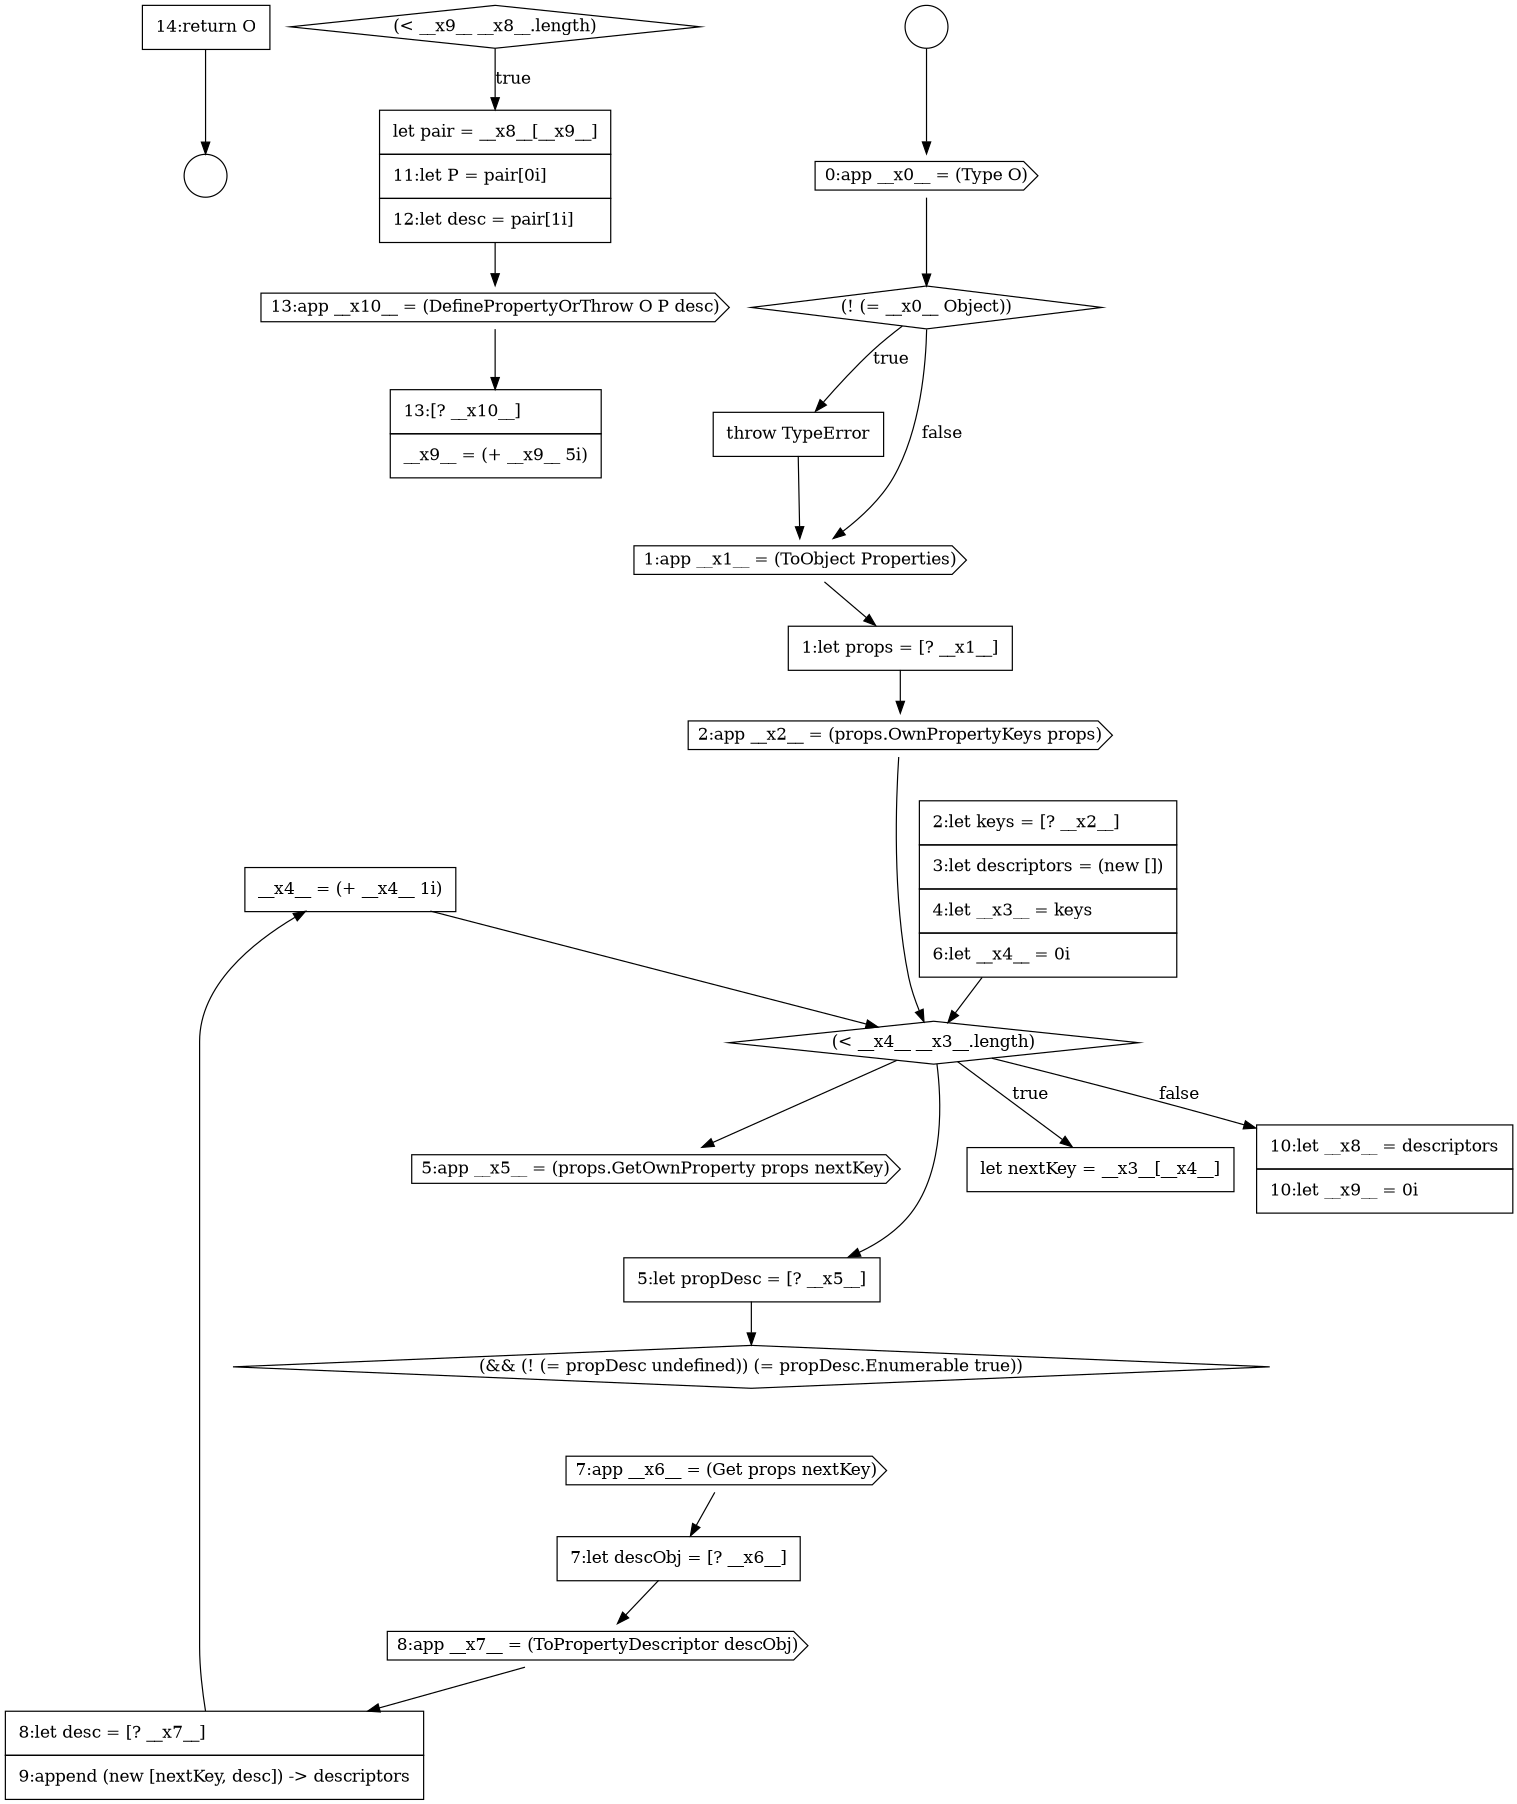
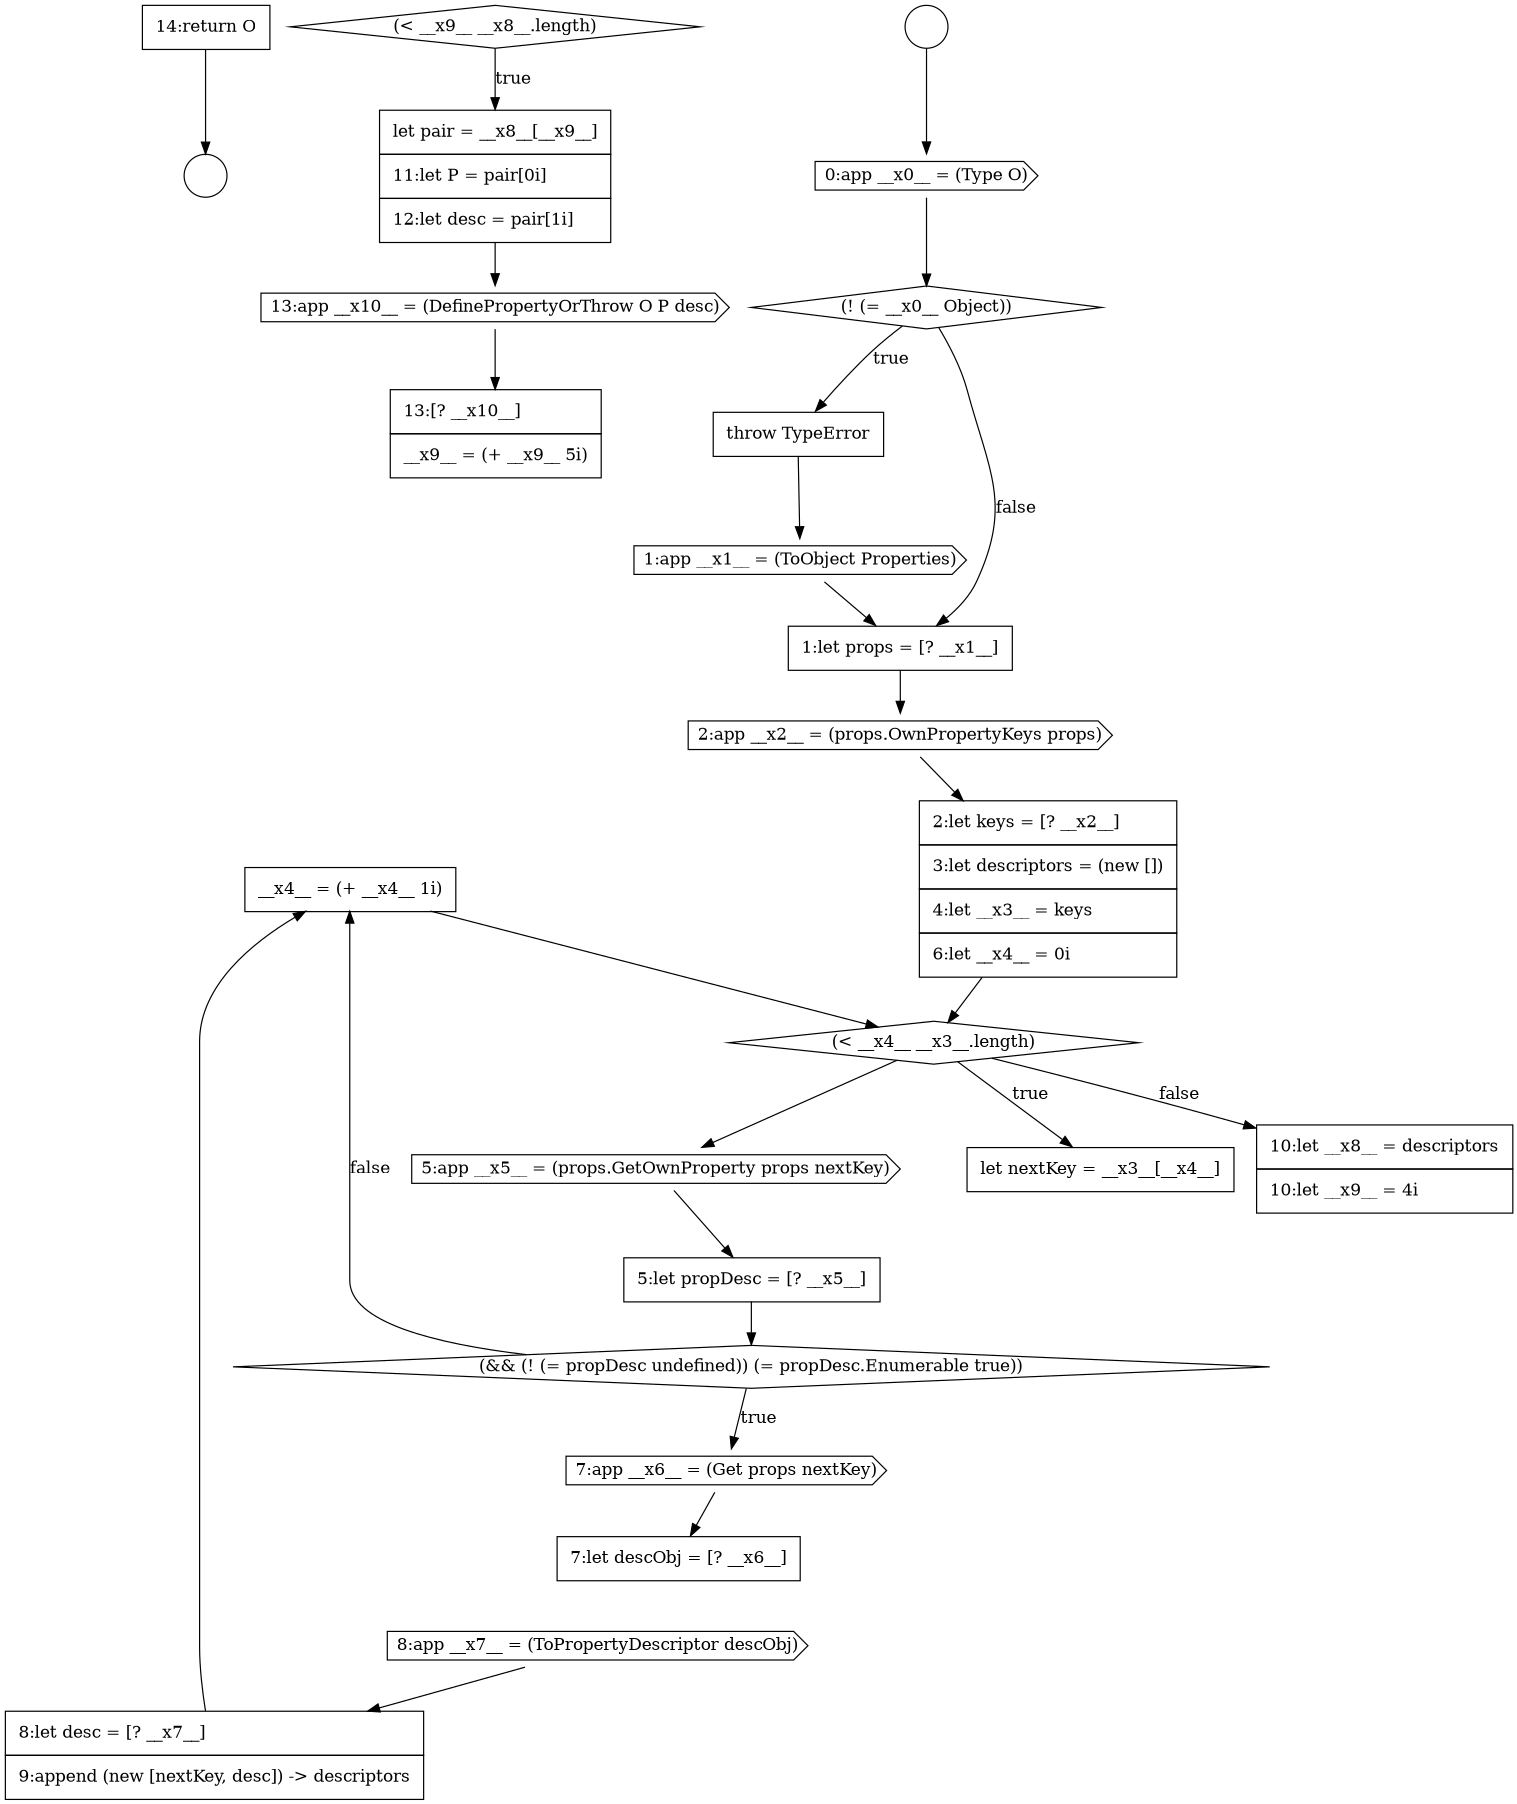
(909, 441) -> (991, 475)
(898, 885) -> (937, 774)
(931, 1173) -> (699, 1219)
(1344, 1190) -> (1344, 1190)
none -> (350, 1203)
none -> (740, 1413)
(642, 1598) -> none
